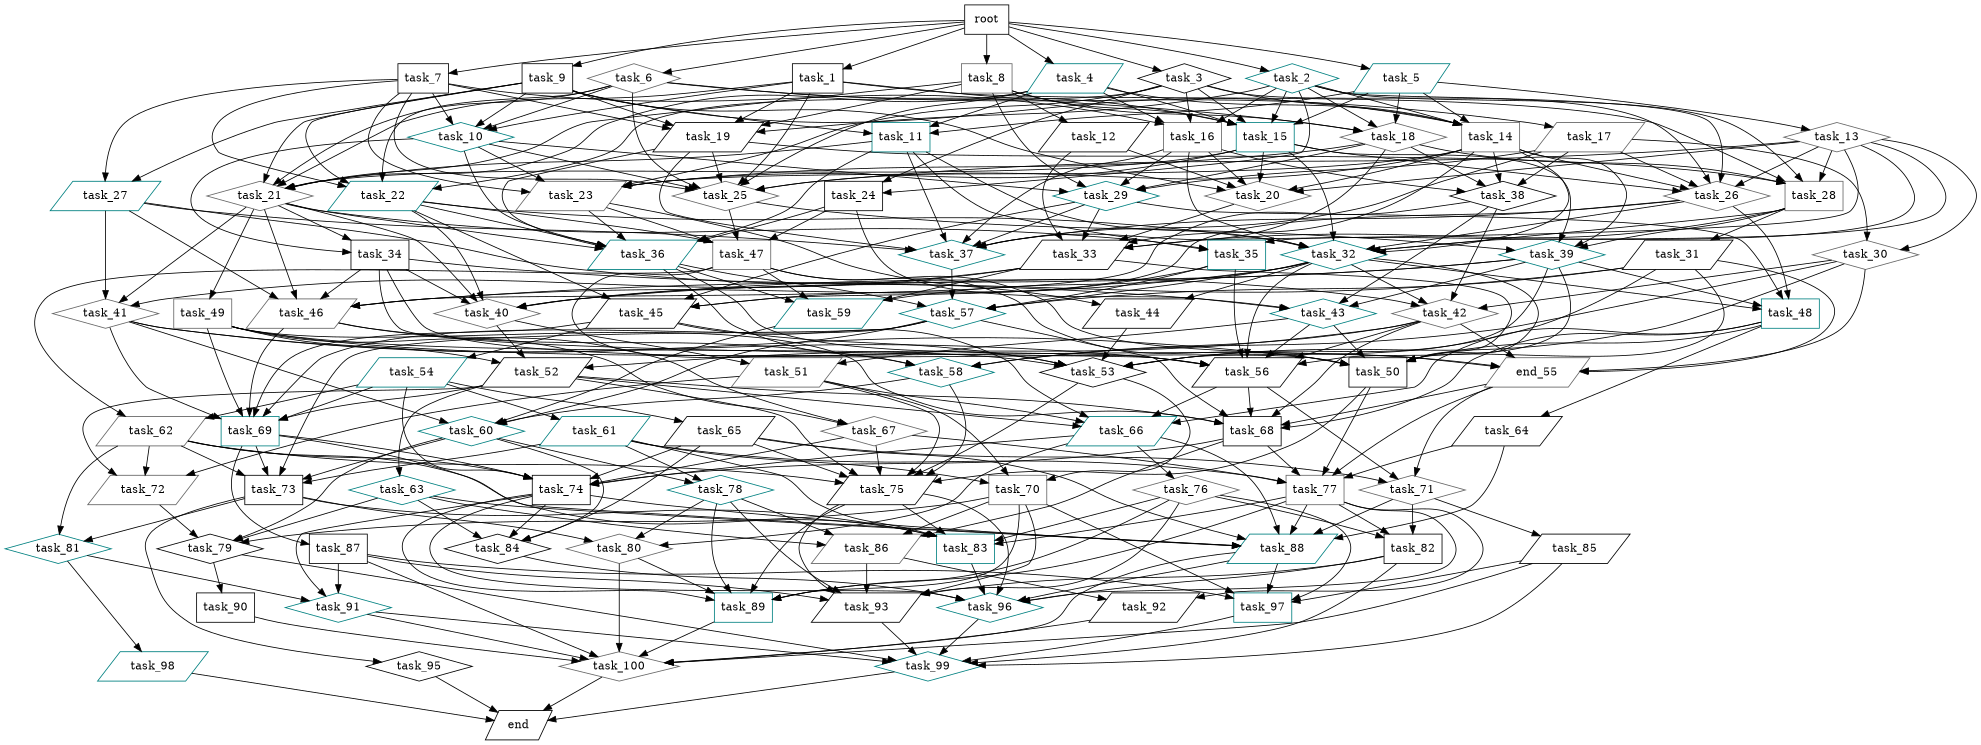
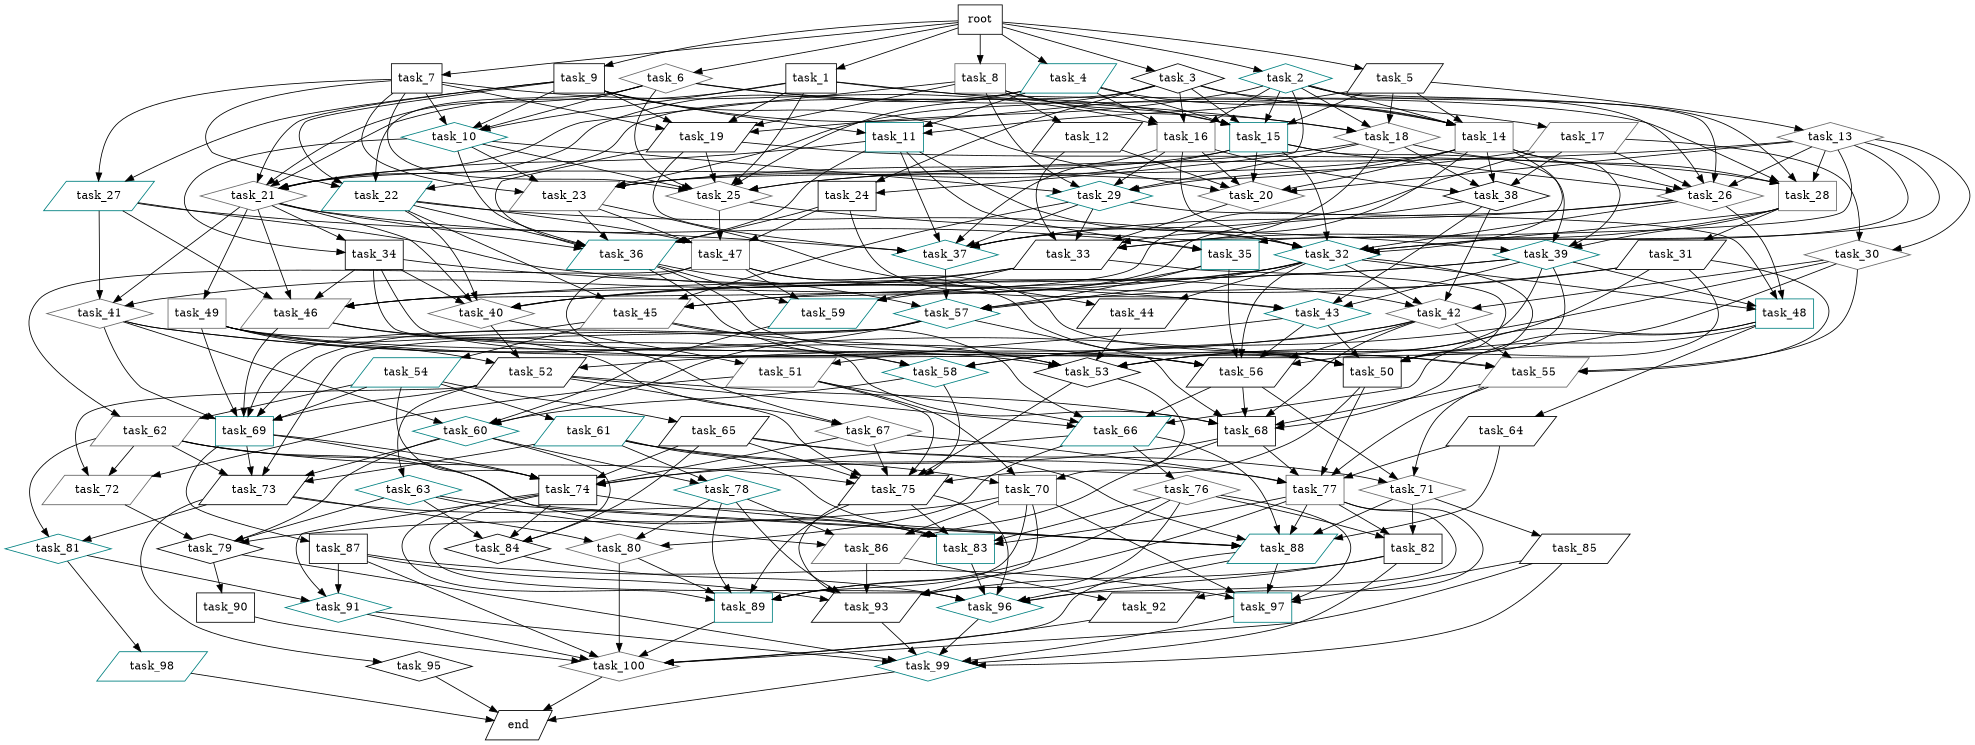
(1402, 78) -> (1395, 78)
(641, 314) -> (636, 314)
(1537, 372) -> (1534, 372)
(274, 490) -> (254, 490)
